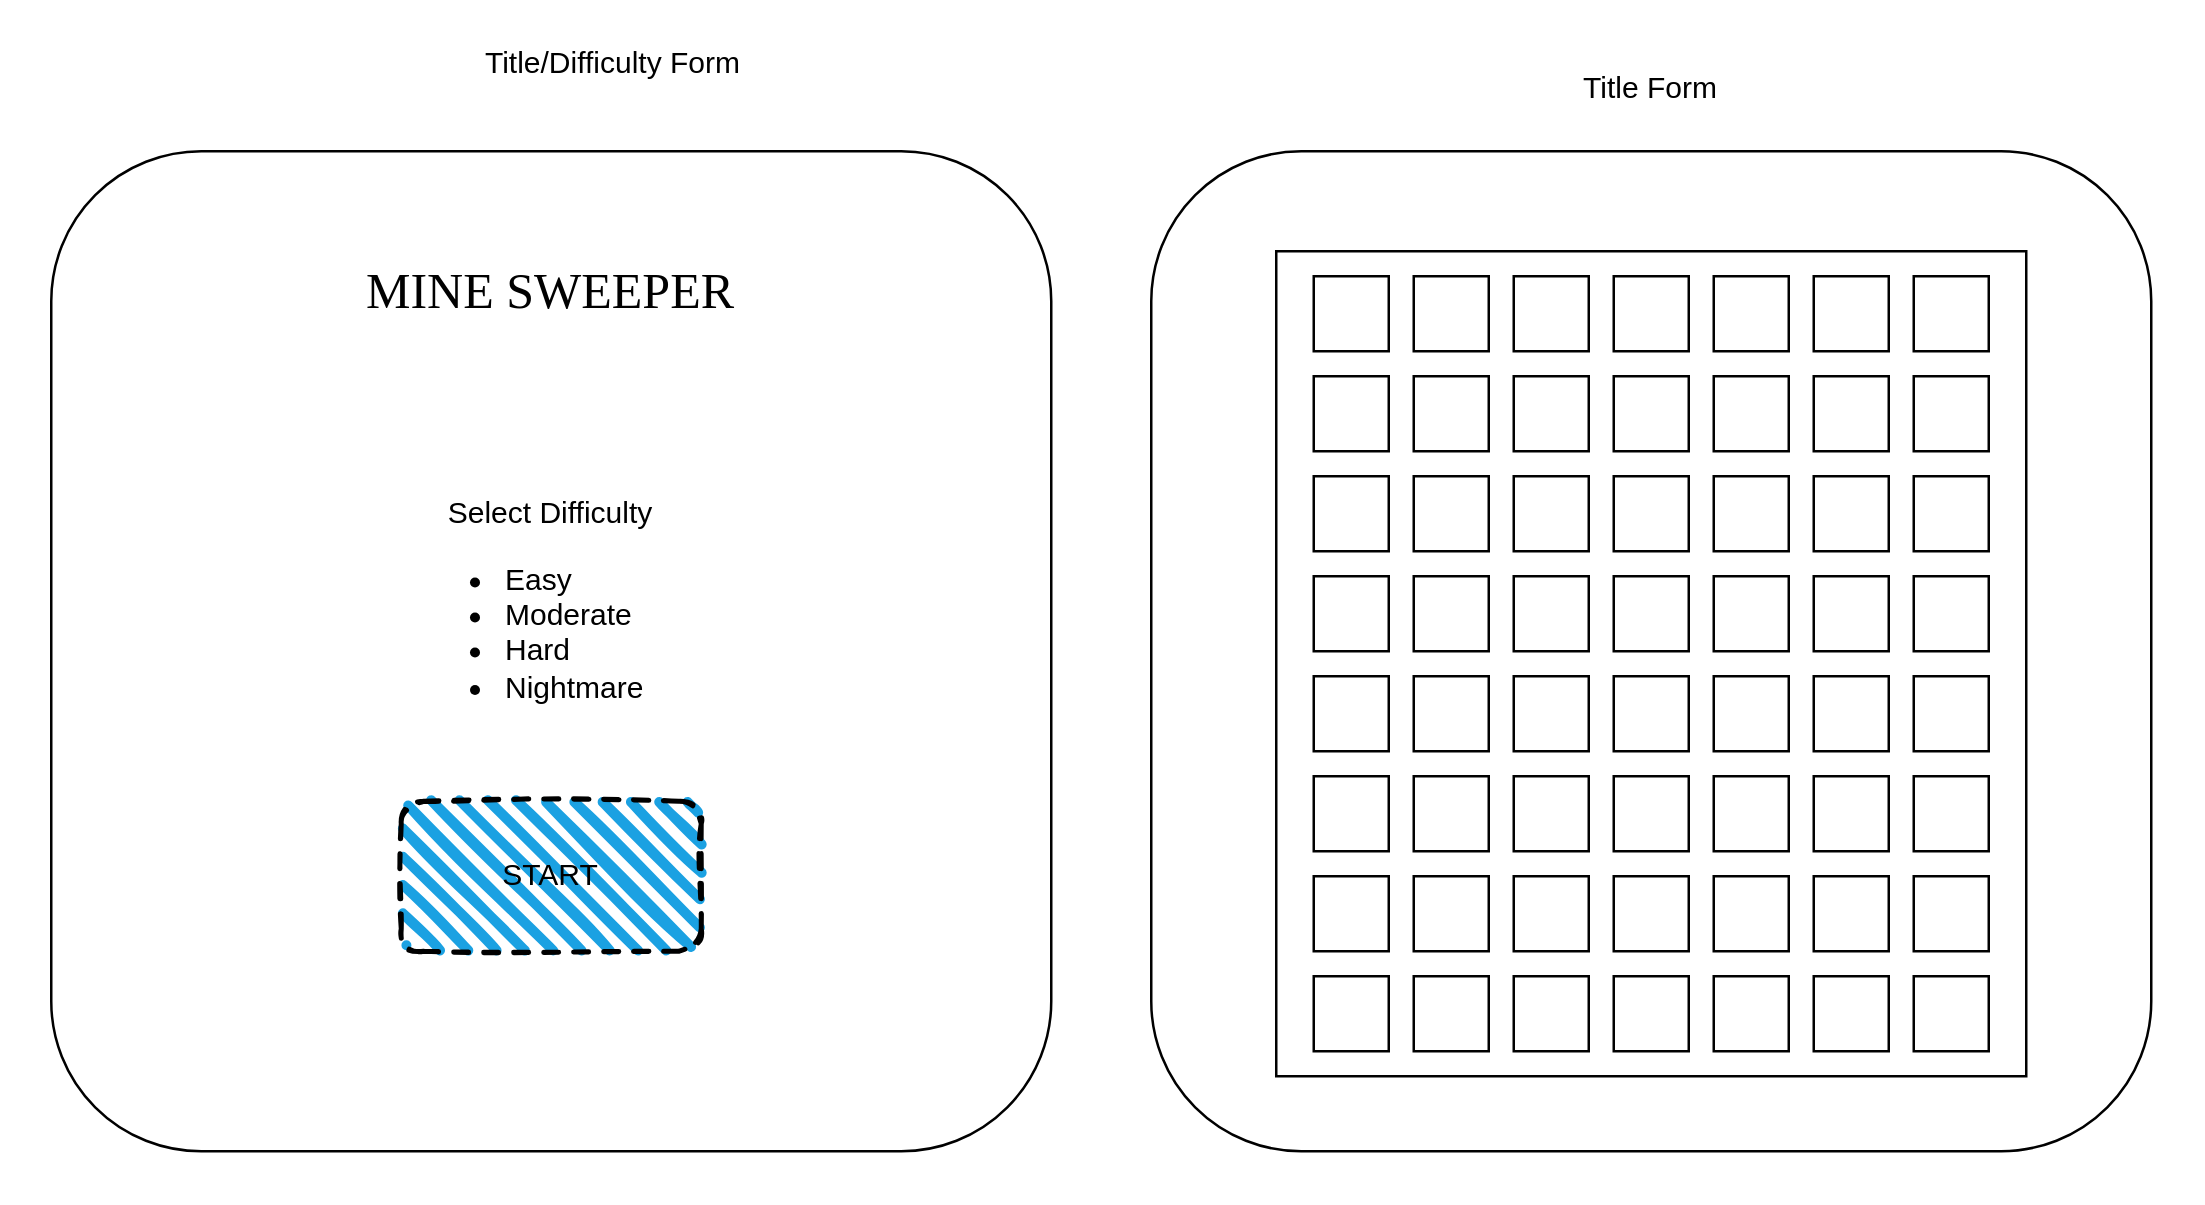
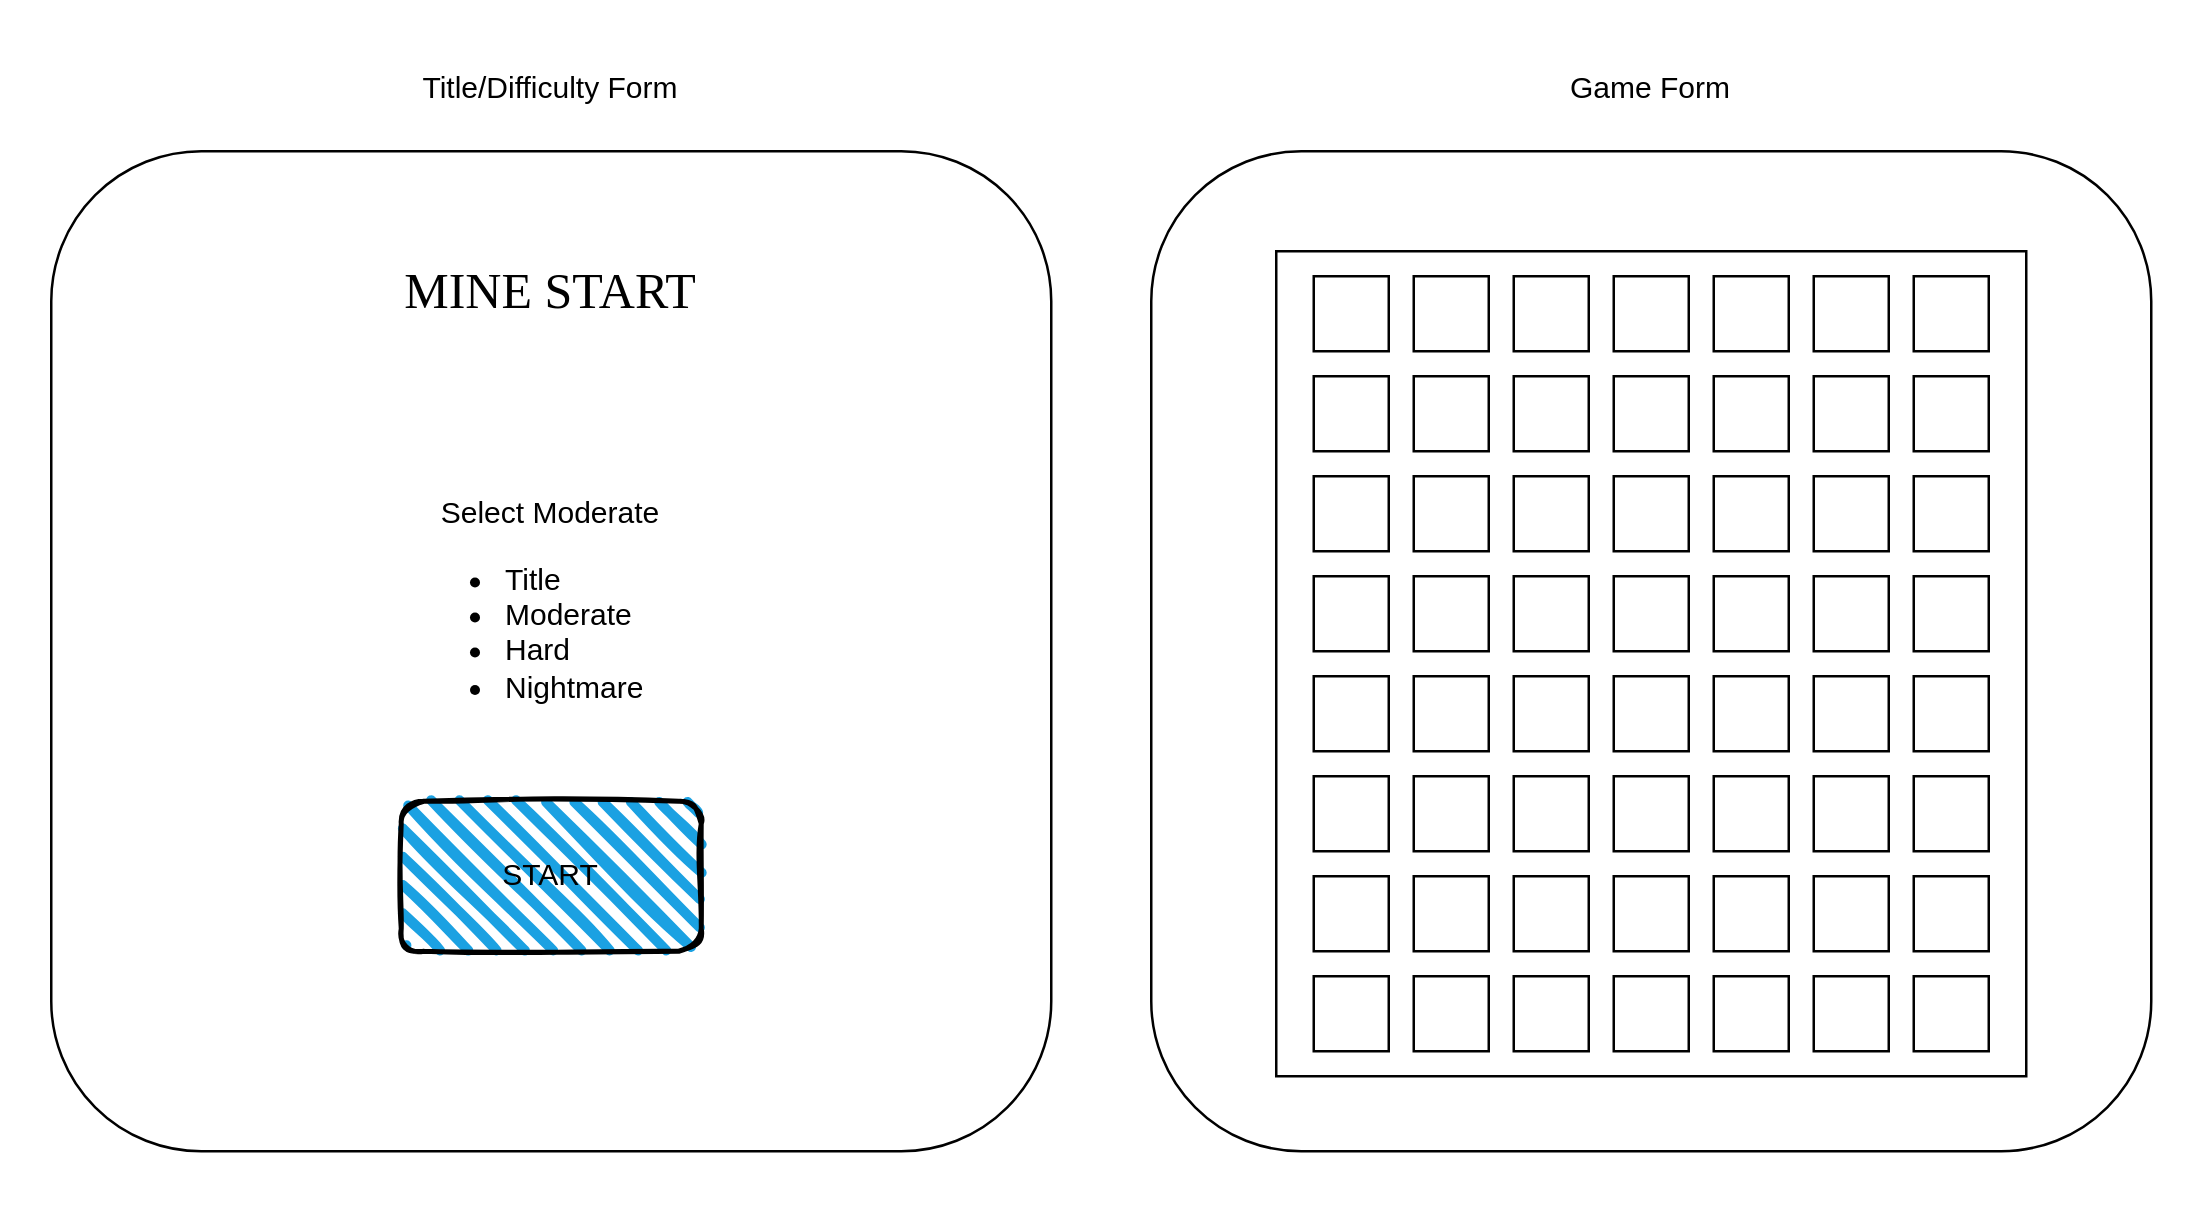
(614, 64) -> (551, 89)
(1651, 89) -> (1651, 89)
(551, 289) -> (551, 289)
(551, 514) -> (551, 514)
(478, 626) -> (478, 626)
(551, 876) -> (551, 876)
